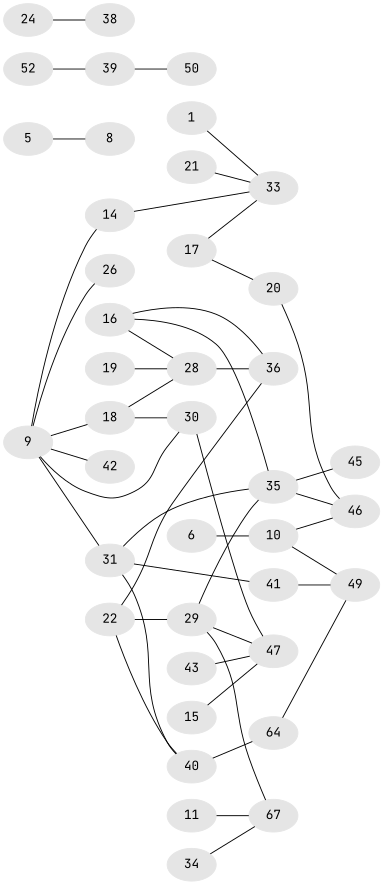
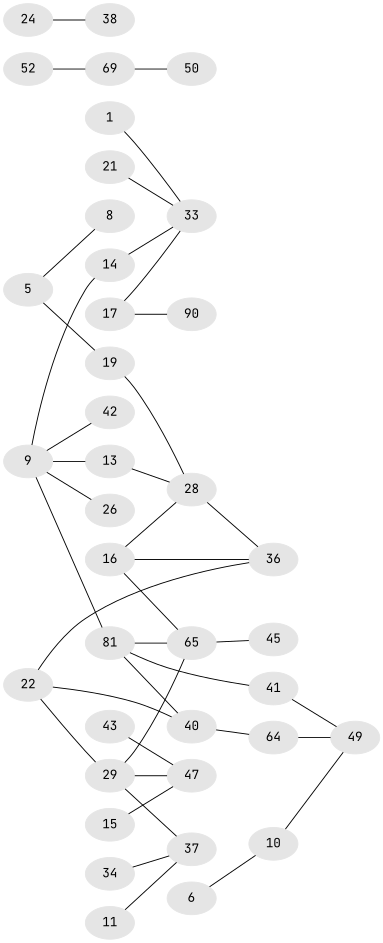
(110, 69) -> (110, 69)
(273, 289) -> (192, 314)
none -> (73, 330)
(110, 418) -> (110, 461)
(192, 418) -> none
(273, 487) -> (192, 643)
(355, 511) -> none
(110, 560) -> (110, 643)
(273, 816) -> (192, 849)
